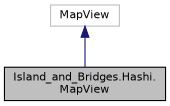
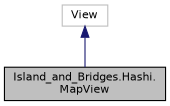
(85, 16) -> (85, 16)
